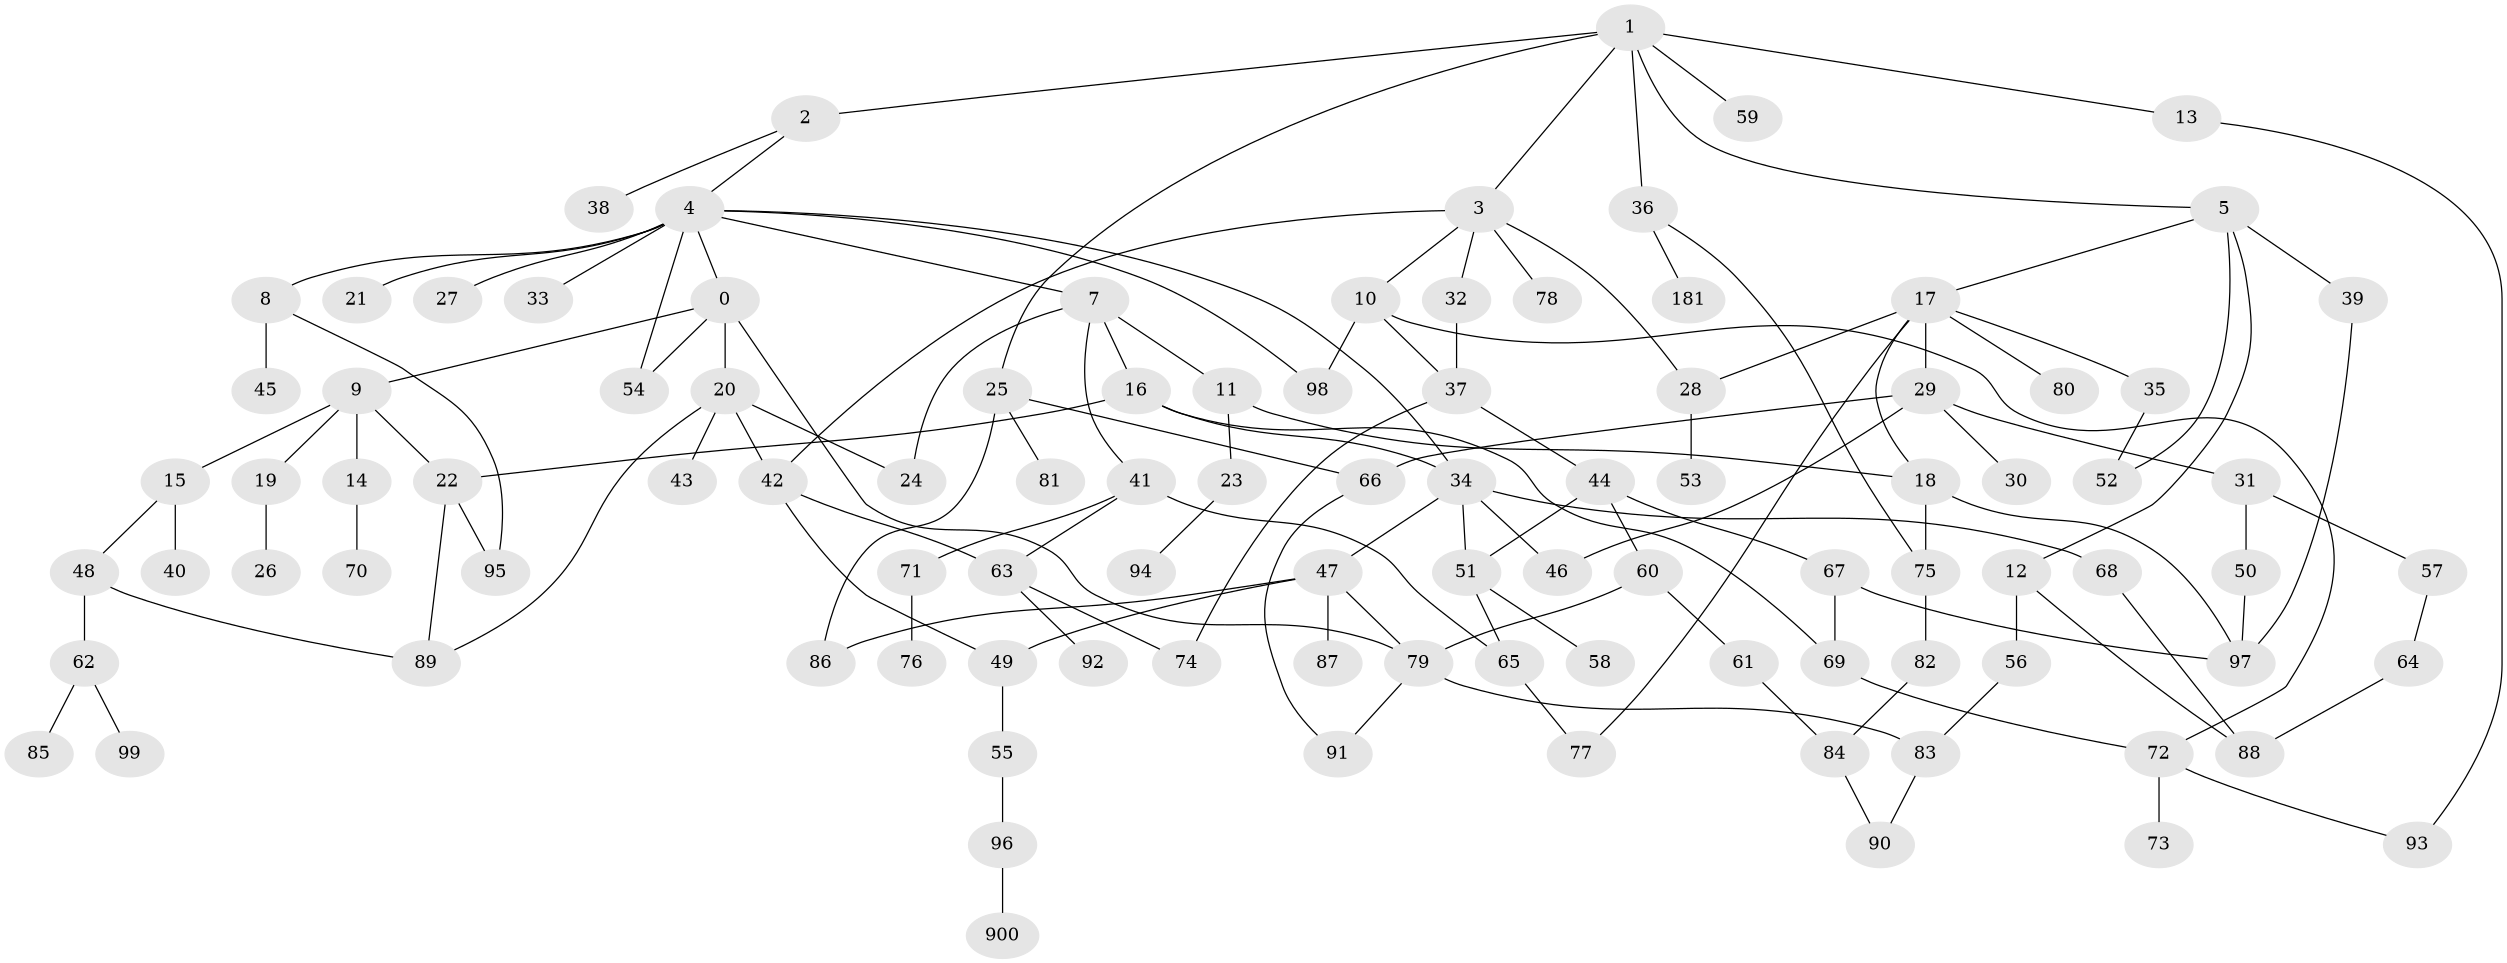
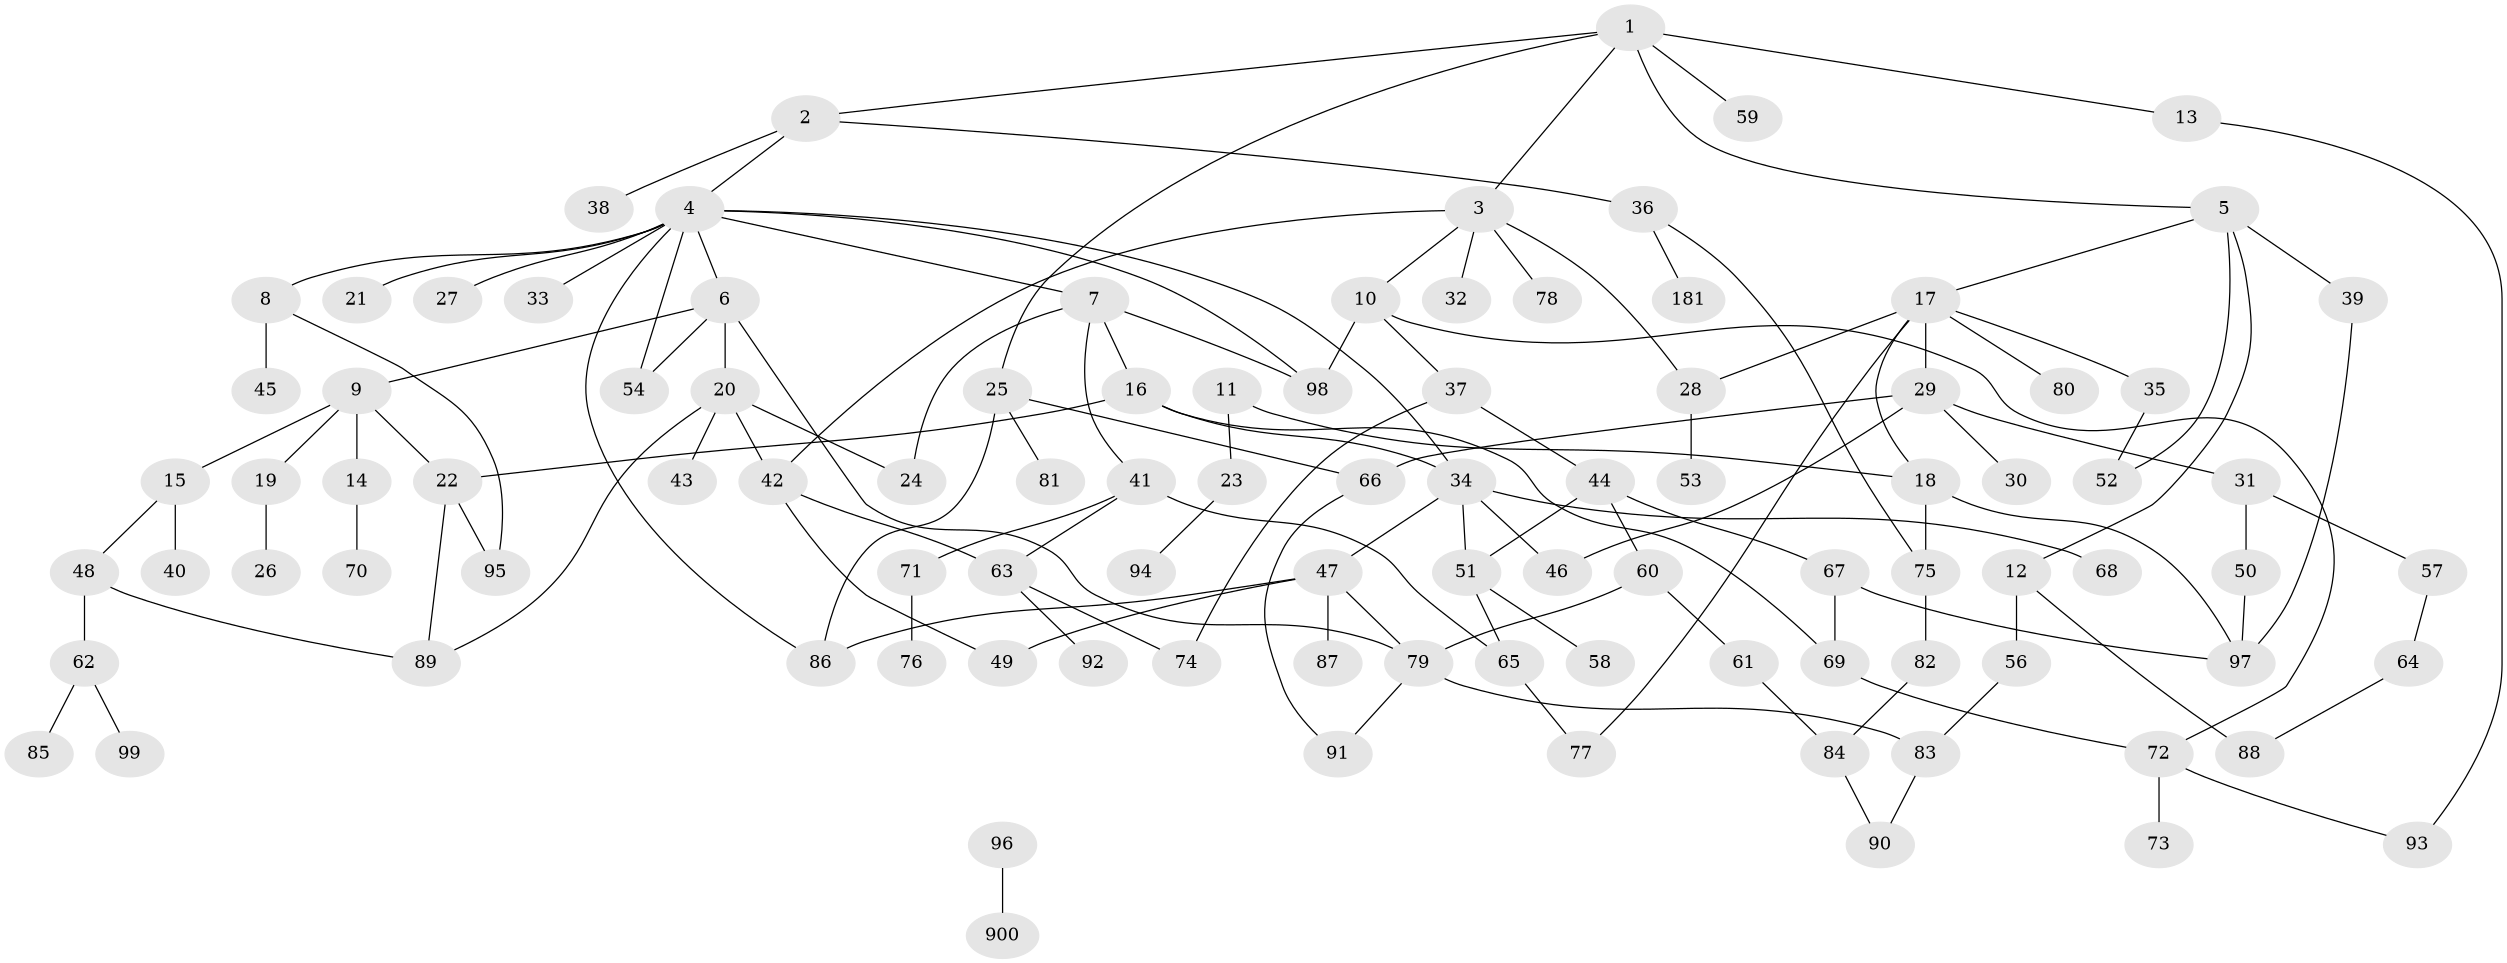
(1637, 119) -> (1207, 151)
(725, 300) -> (725, 300)
(1161, 346) -> (1208, 343)
(1457, 346) -> none
none -> (603, 452)
(2178, 664) -> none
(1003, 754) -> none
